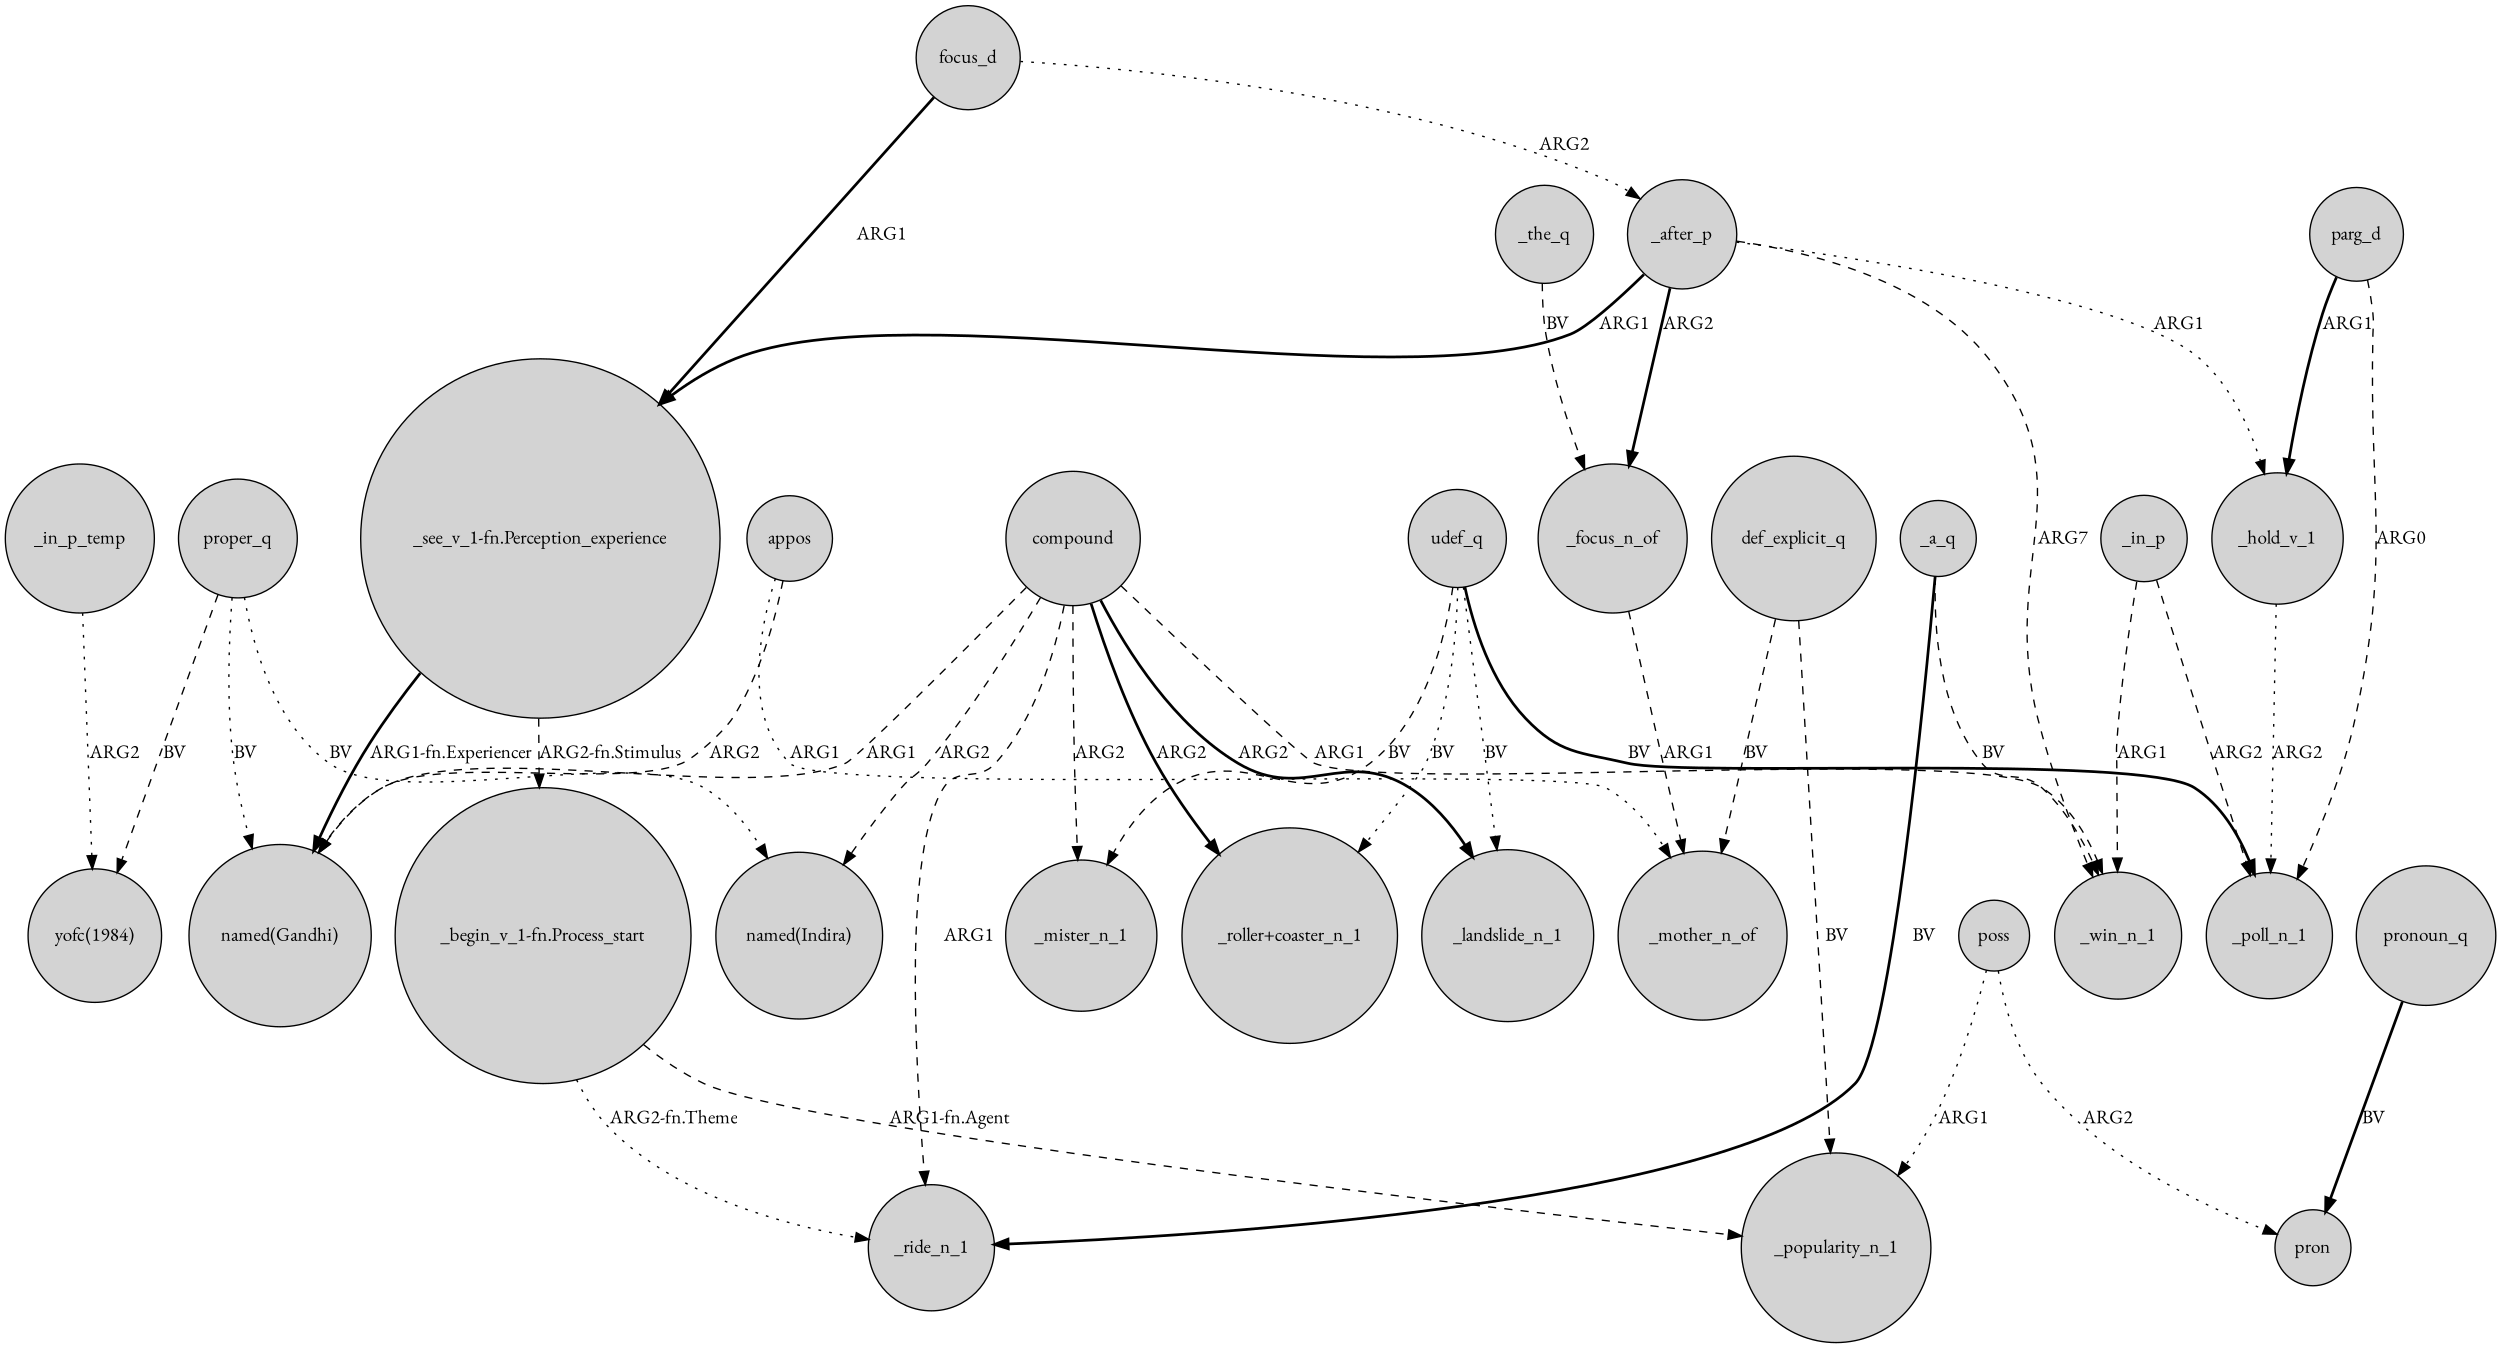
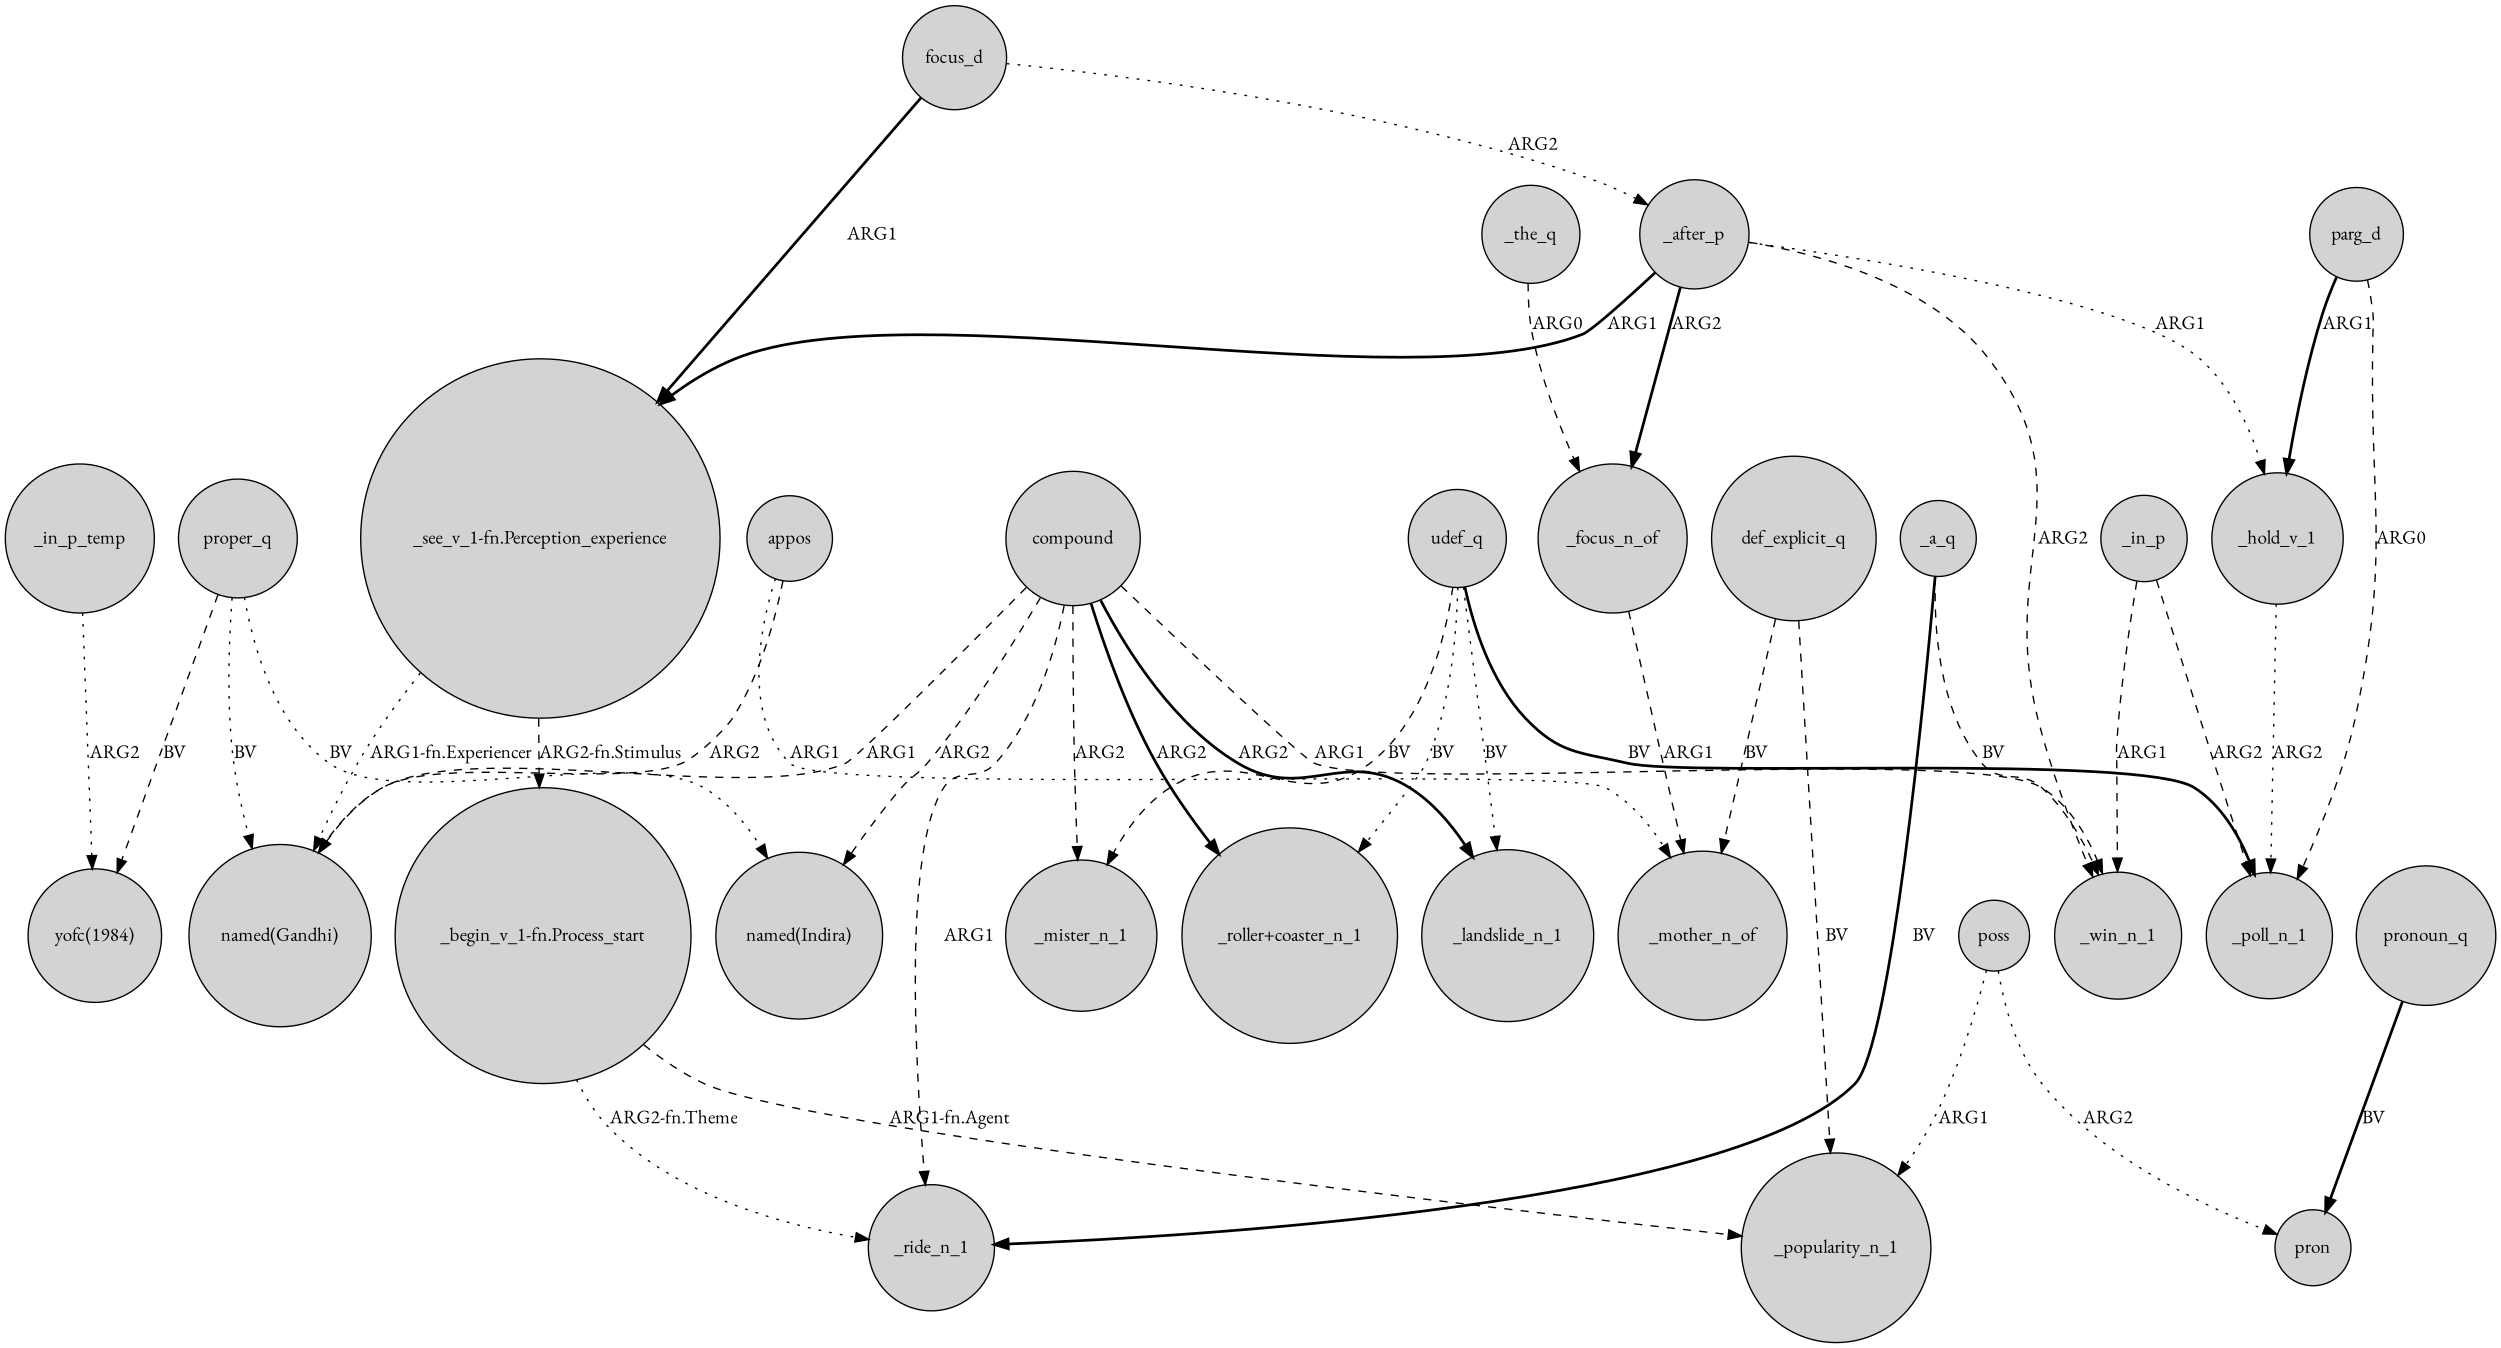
(1558, 324) -> (1557, 324)
(2063, 538) -> (2063, 538)
(364, 752) -> (364, 752)
